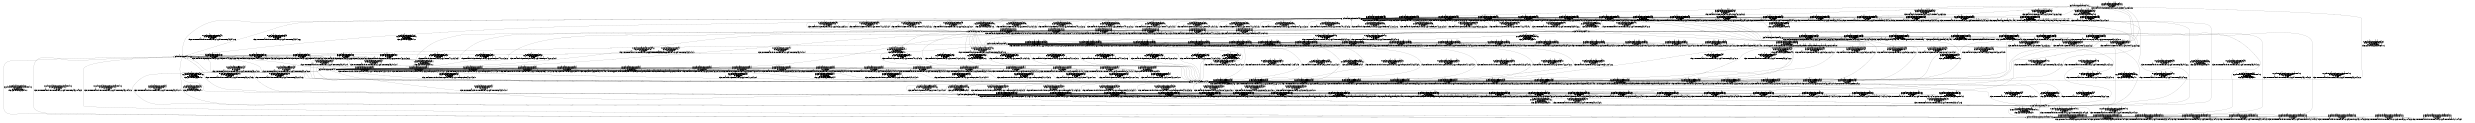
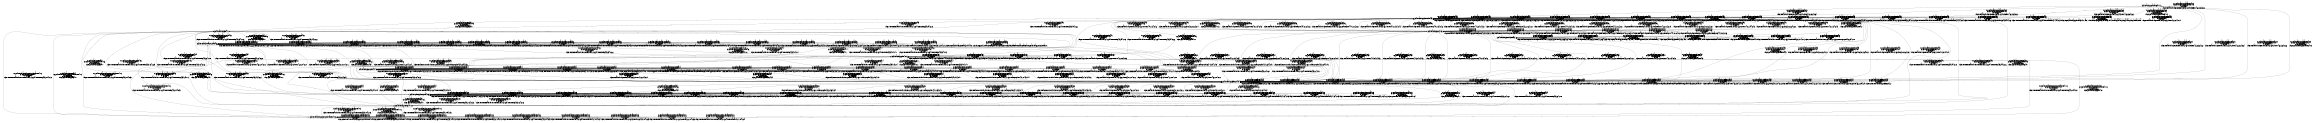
(2045, 41) -> none
none -> (555, 47)
none -> (143, 72)
